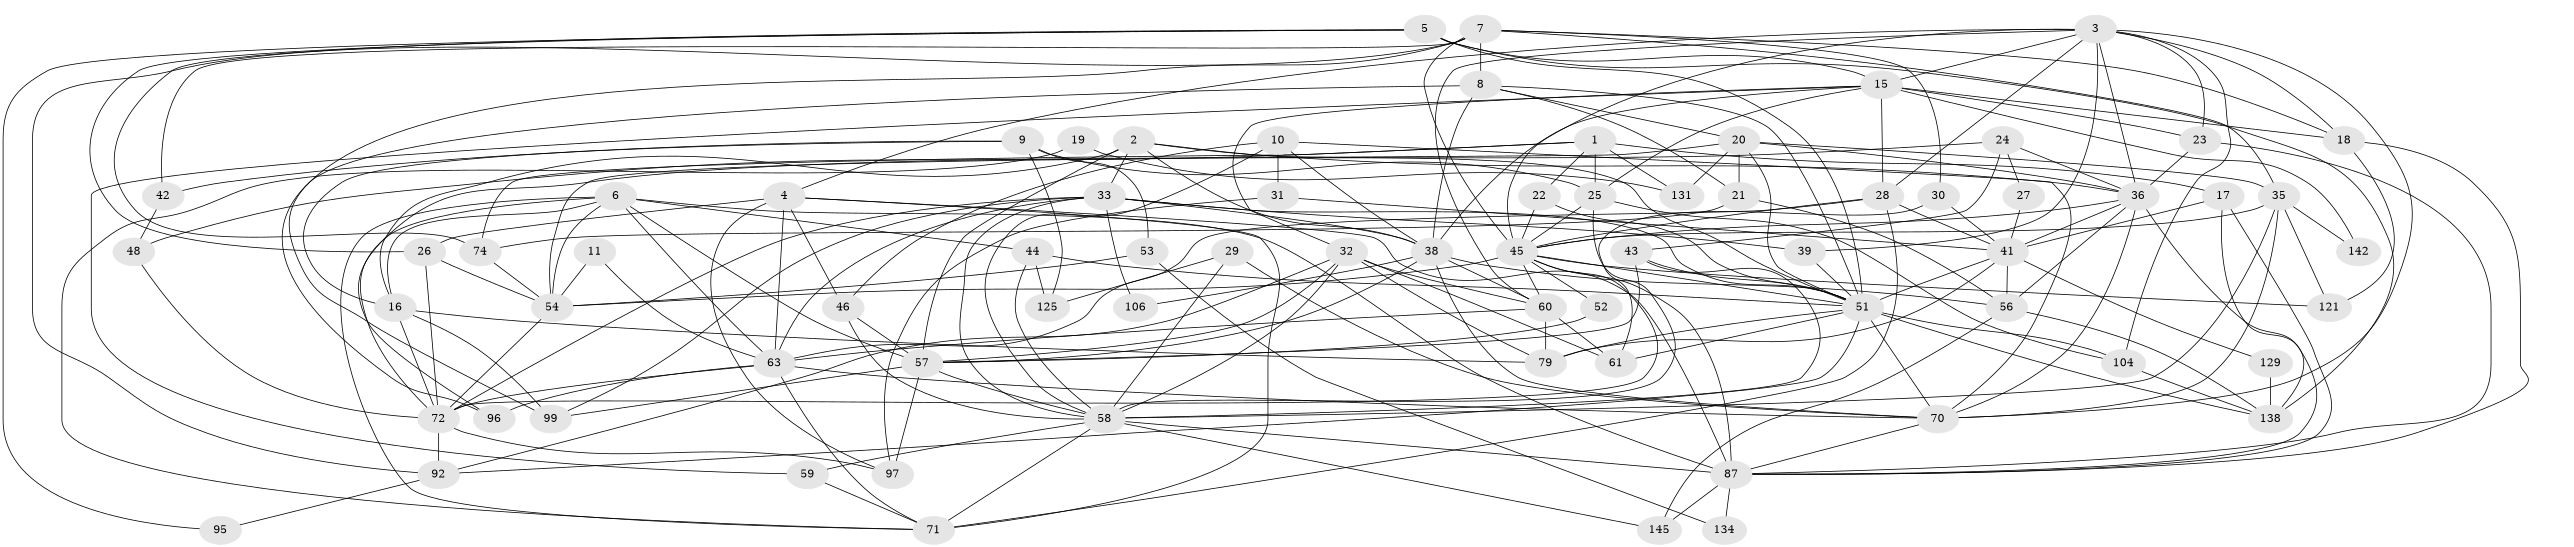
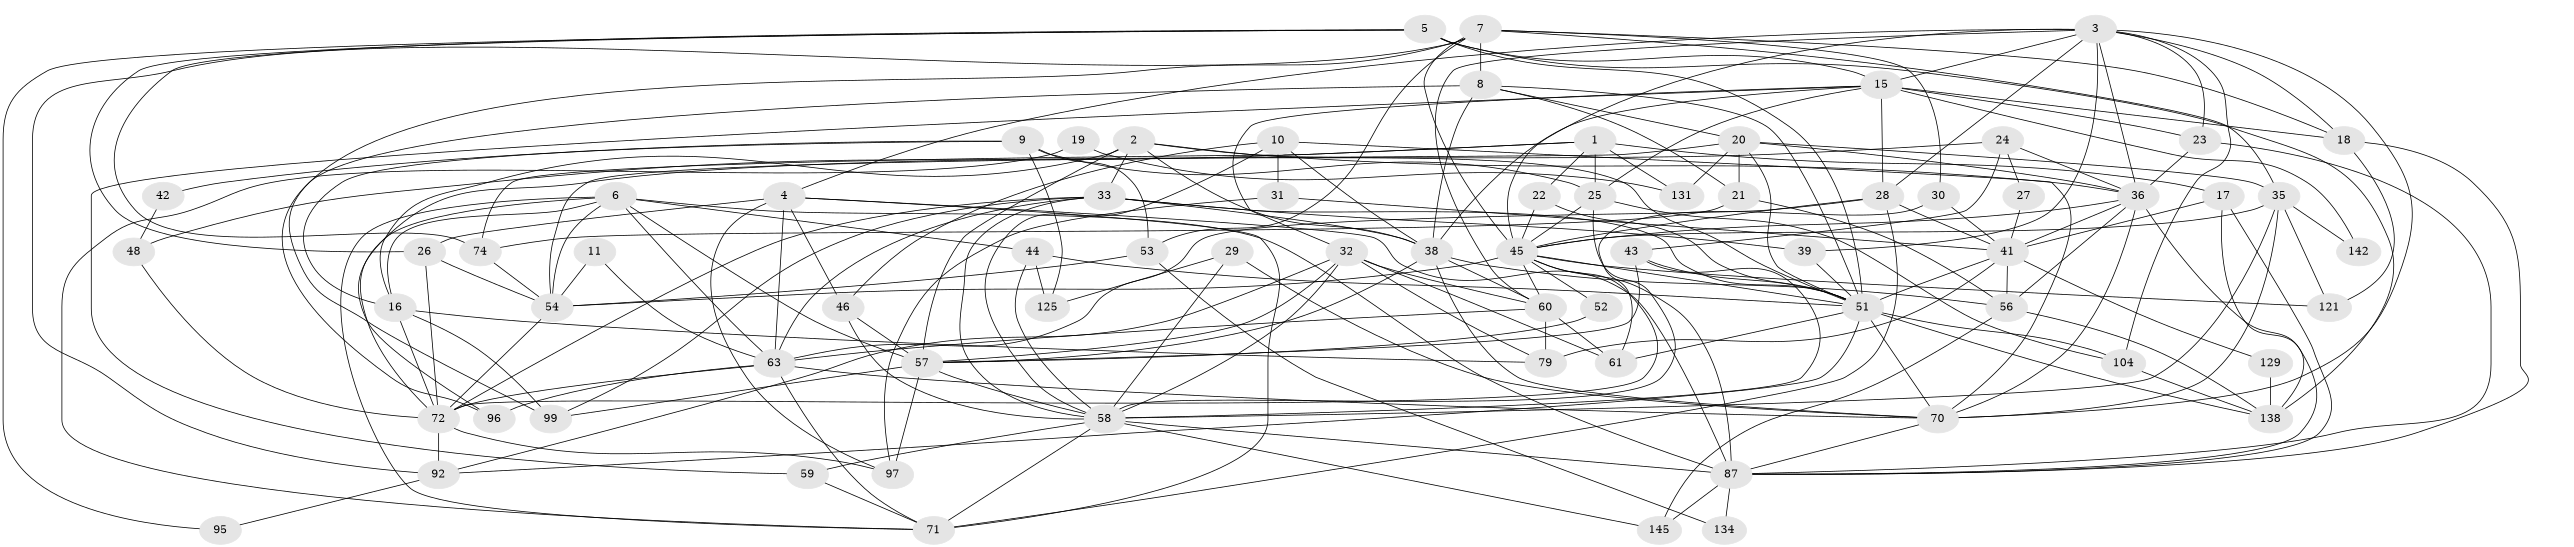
(770, 47) -> (1326, 196)
(1136, 308) -> none
(1702, 328) -> none
